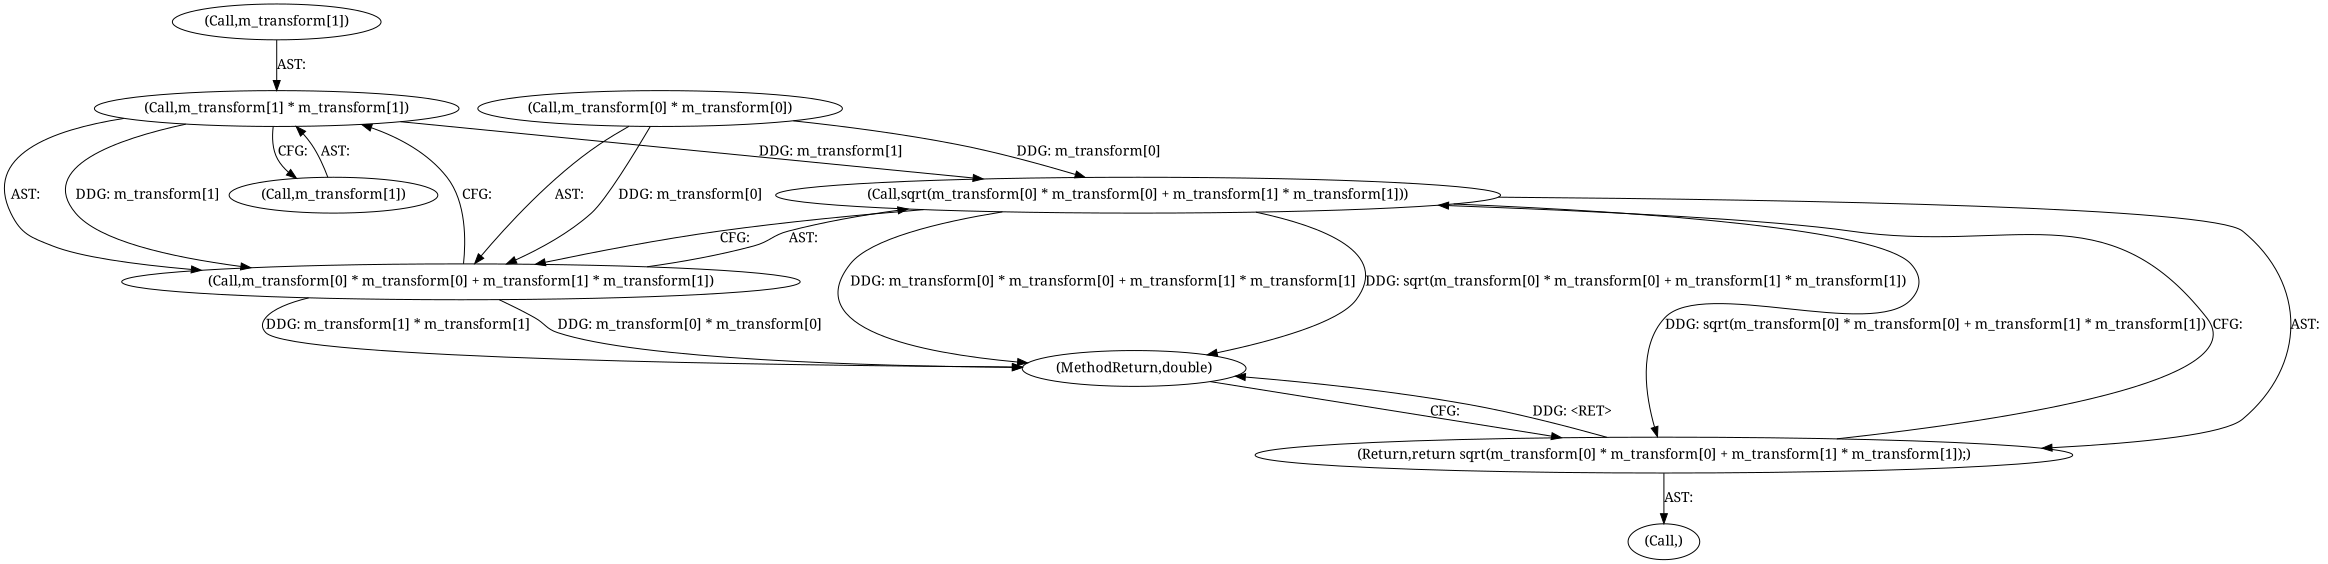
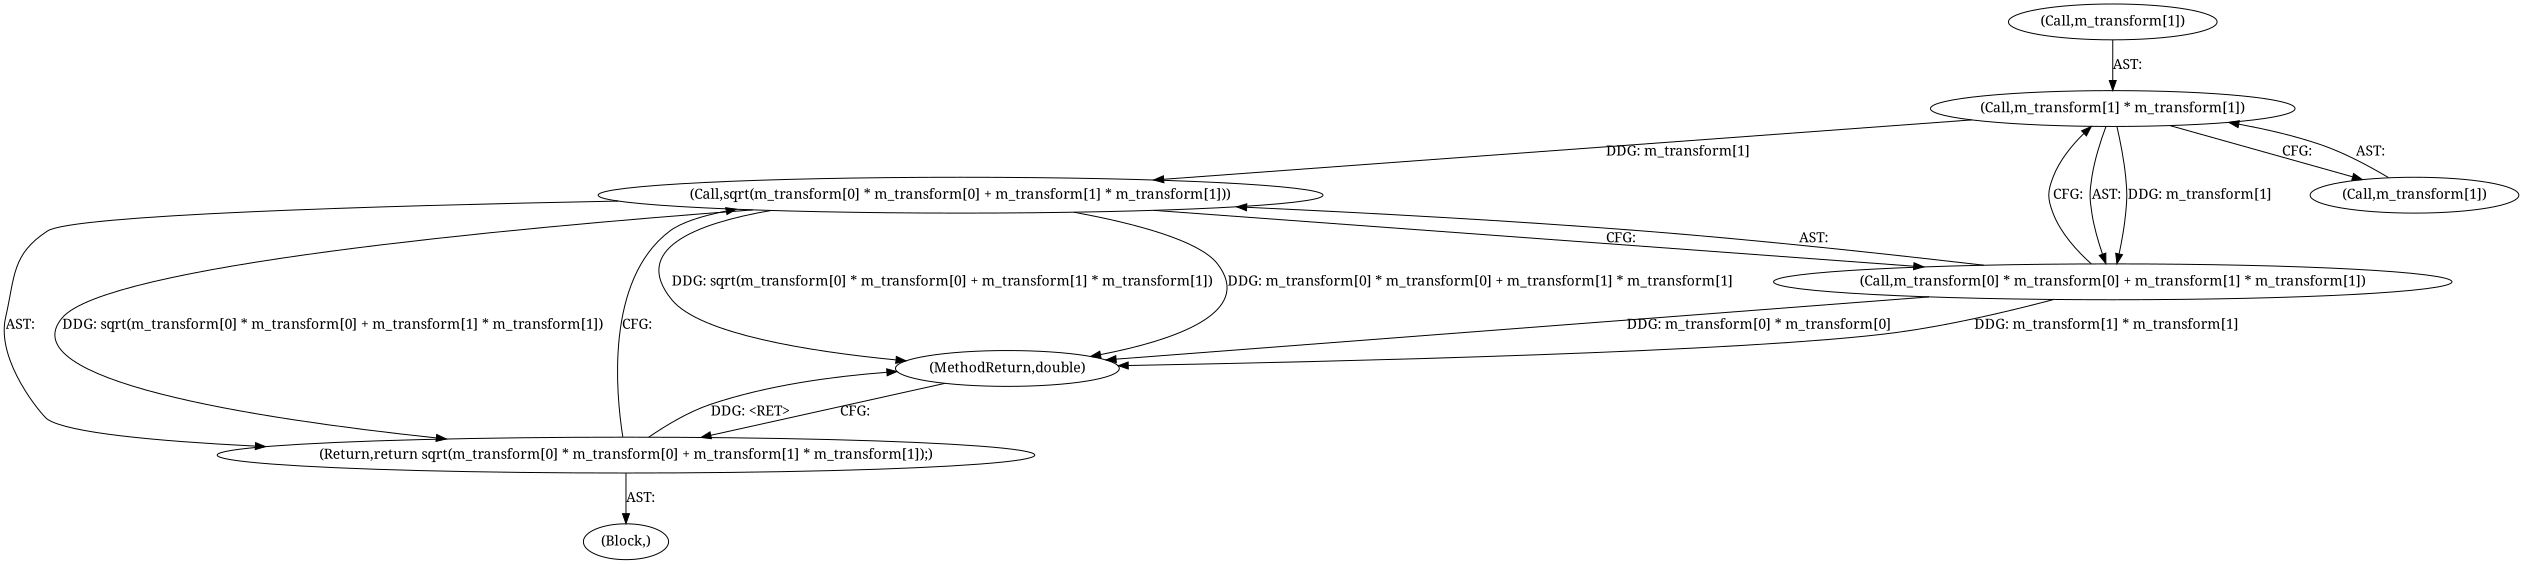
(660, 109) -> none
(1664, 542) -> (626, 542)
